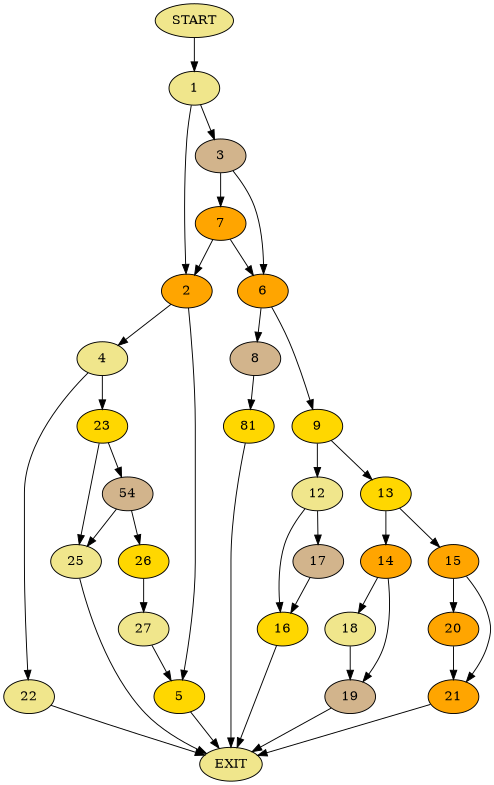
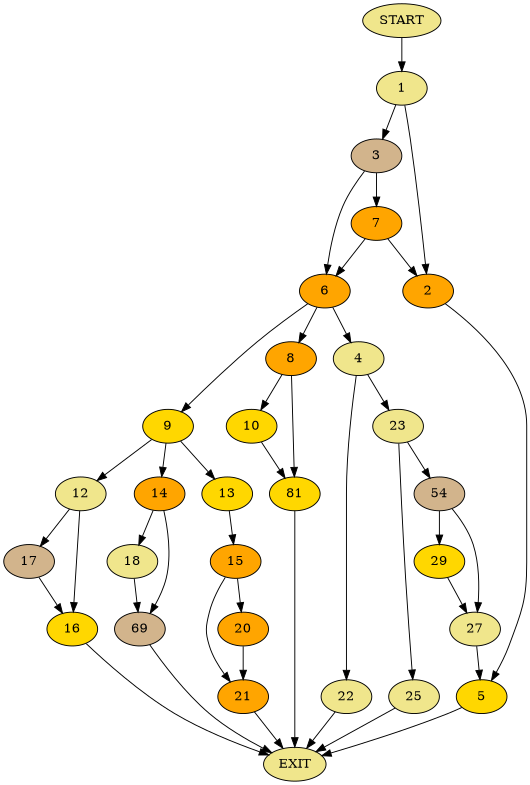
(148, 322) -> (340, 321)
(255, 359) -> (291, 359)
(102, 426) -> (398, 426)
none -> (252, 426)
(386, 523) -> (164, 455)
(105, 524) -> (475, 553)
(144, 561) -> (439, 561)
(350, 697) -> (140, 629)
